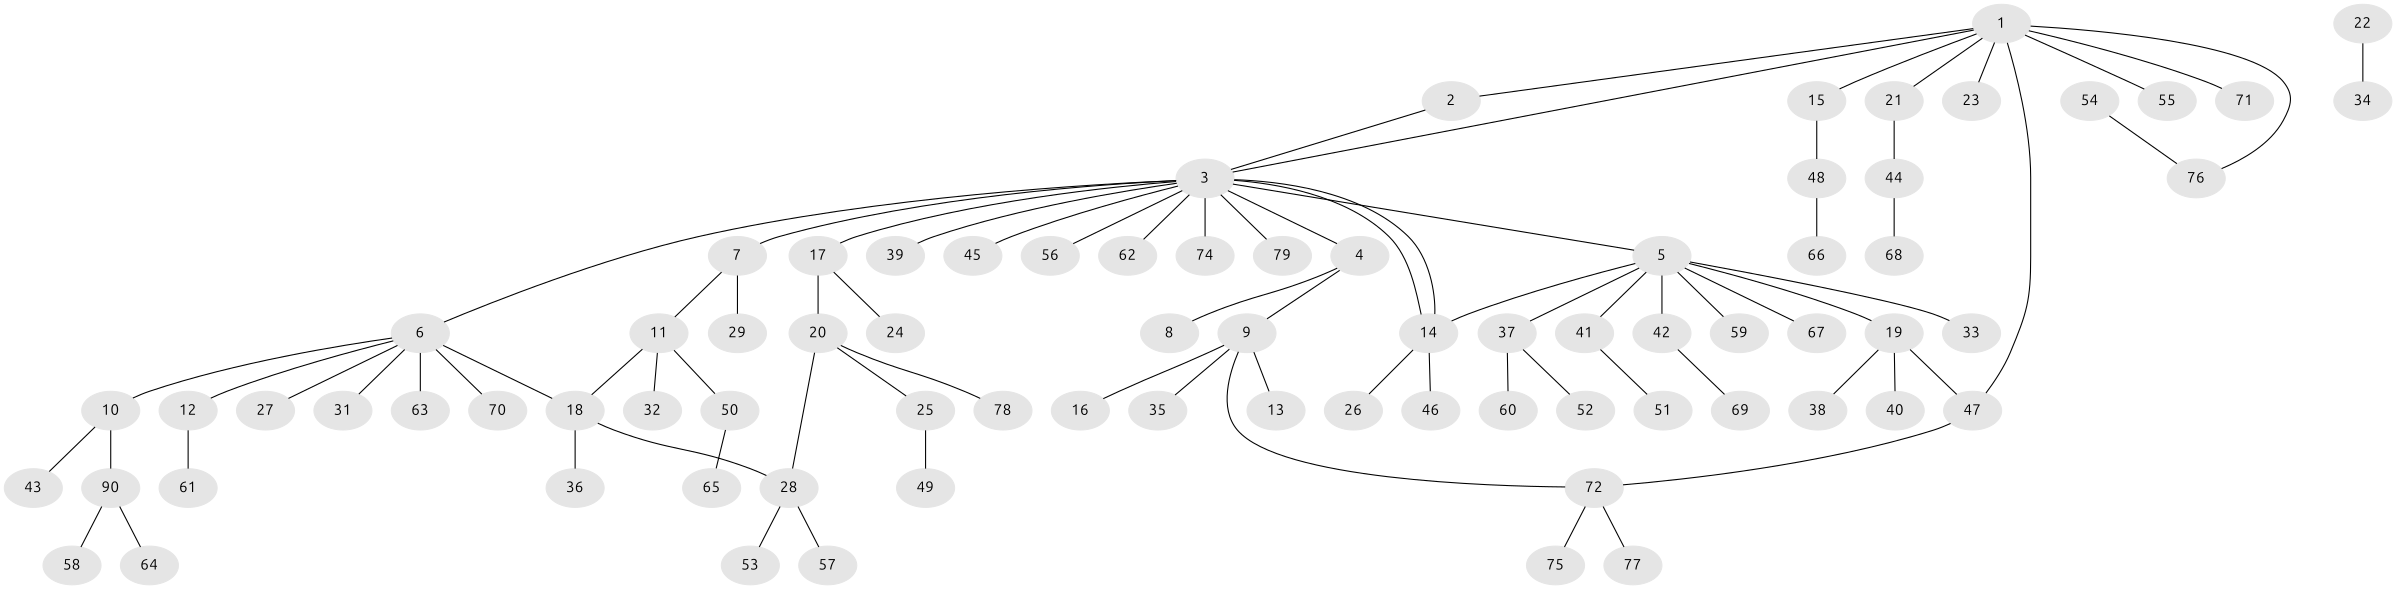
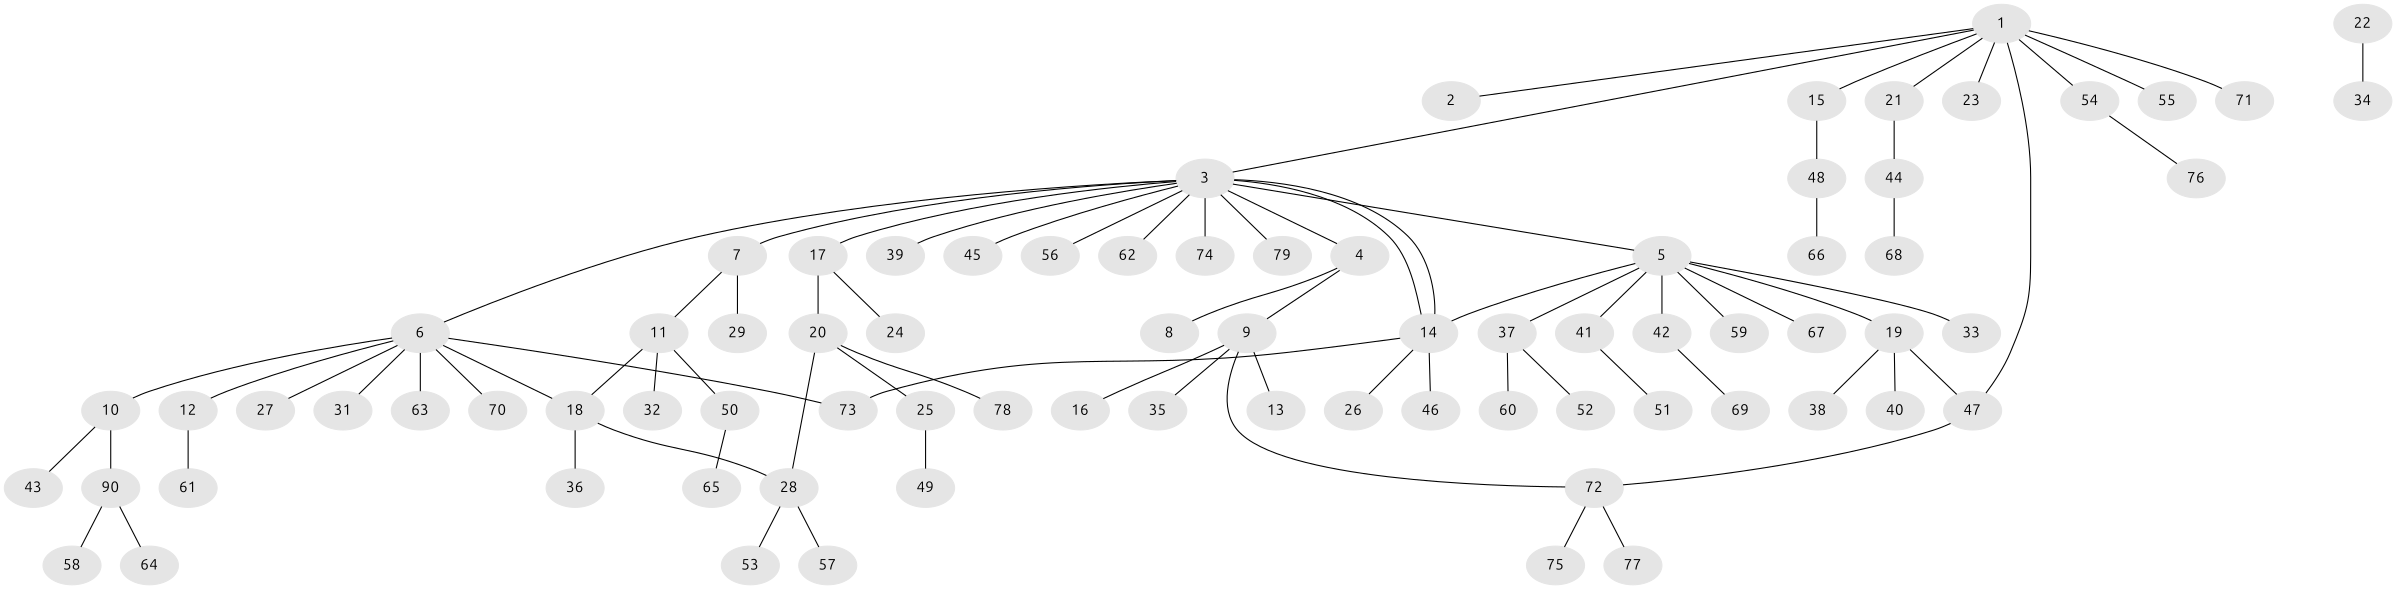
(2221, 52) -> (2046, 62)
(1328, 140) -> none
none -> (848, 411)
